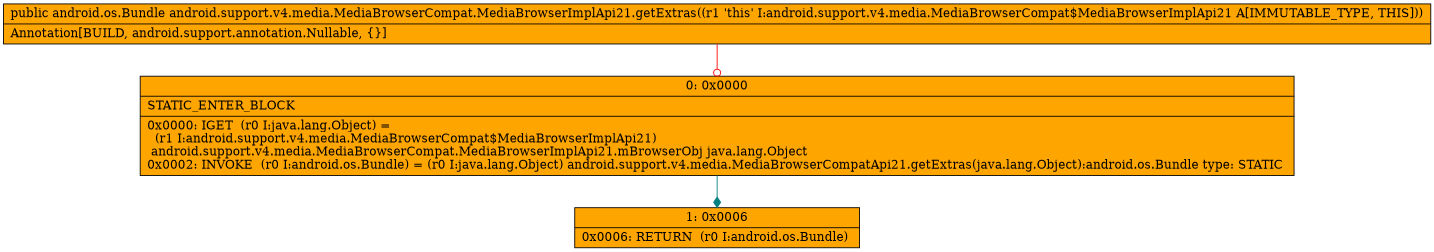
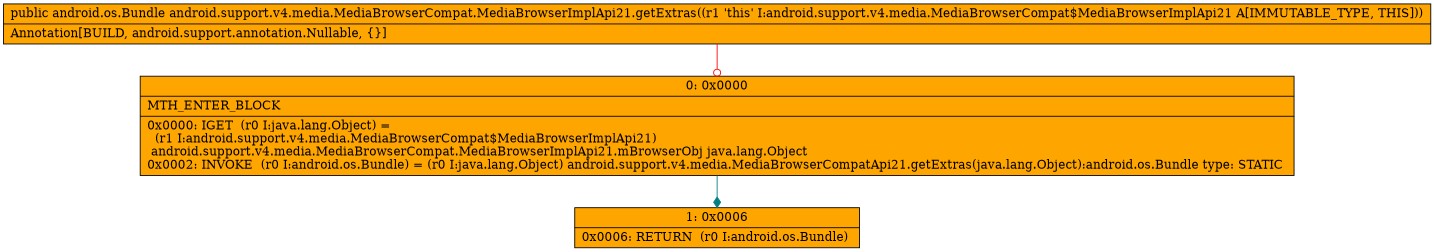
(221, 106) -> (214, 106)
